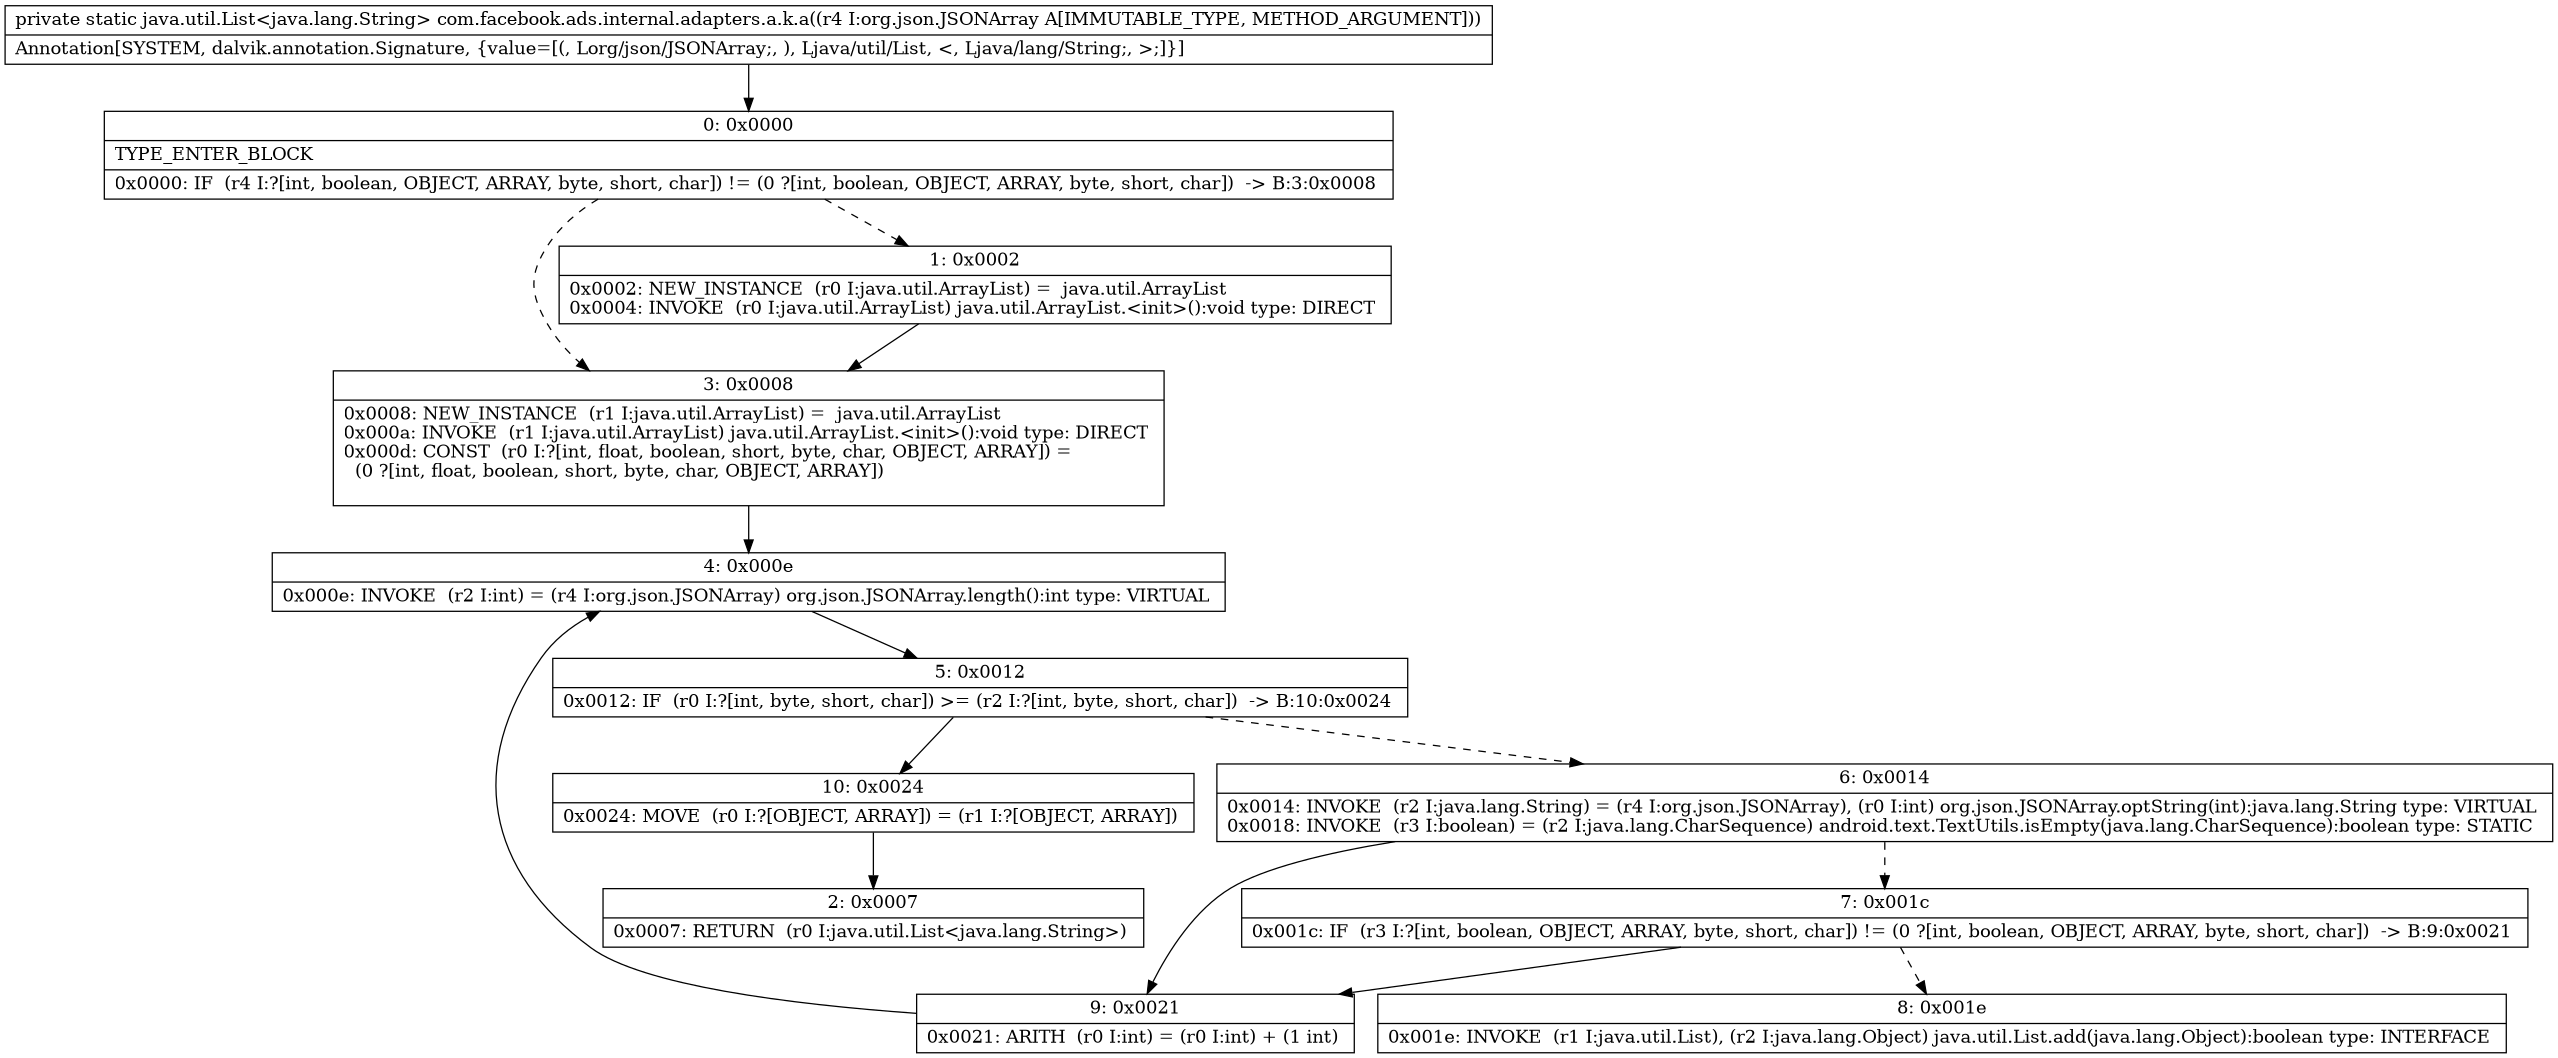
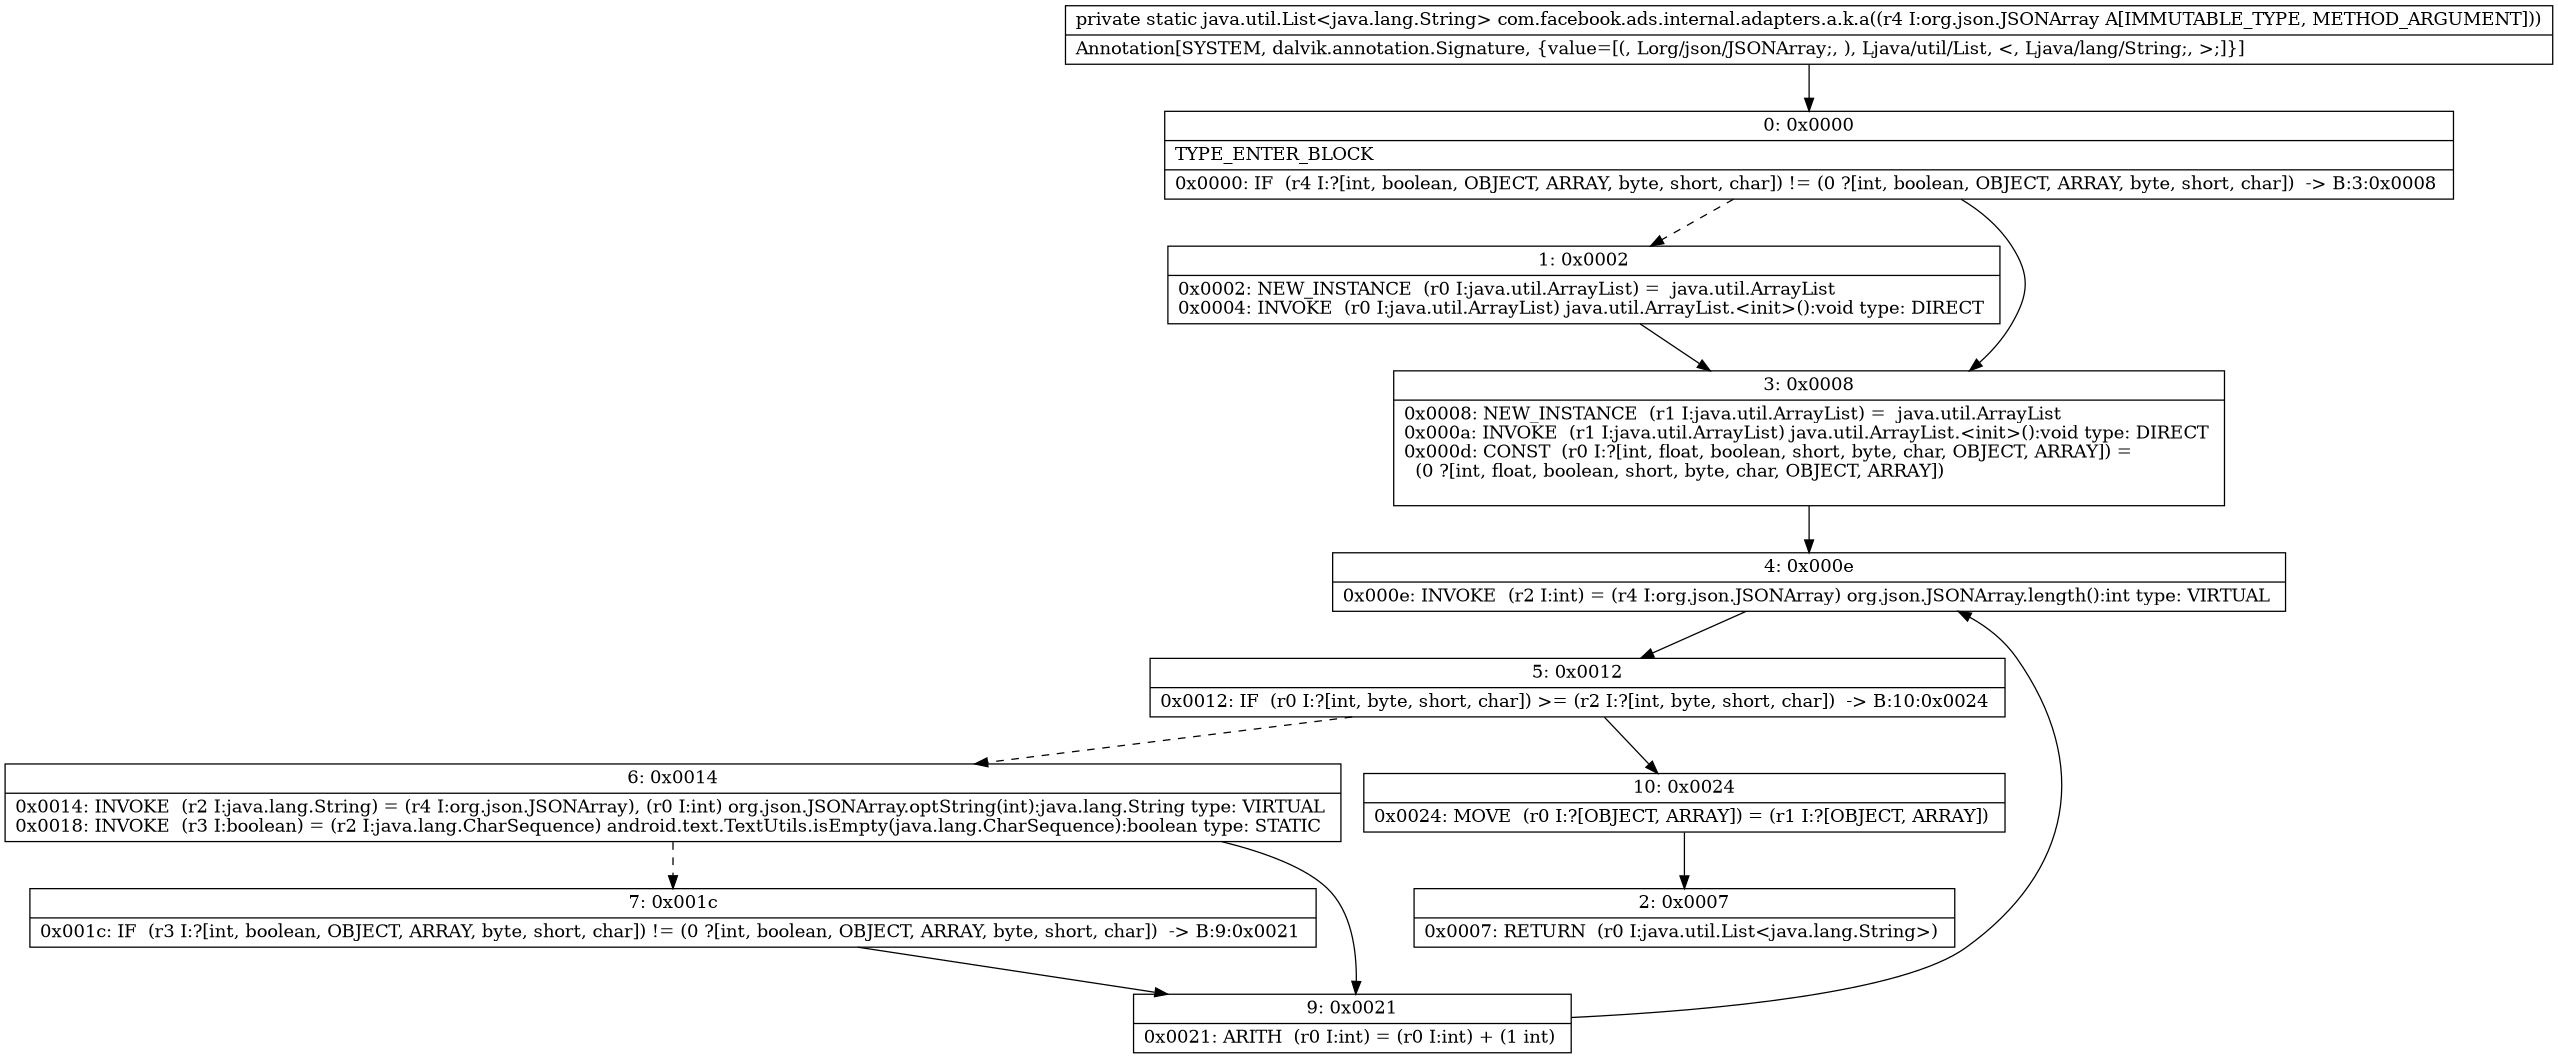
(535, 275) -> (2025, 275)
(1942, 1024) -> none
